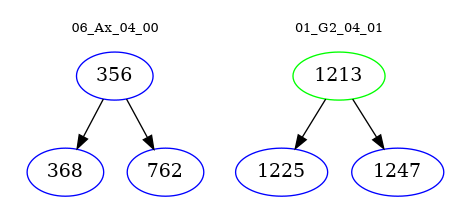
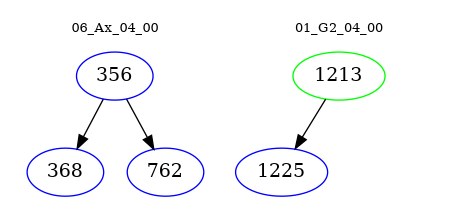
(340, 29) -> (340, 29)
(398, 172) -> none
